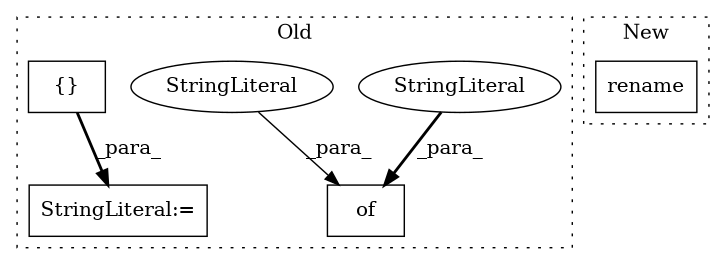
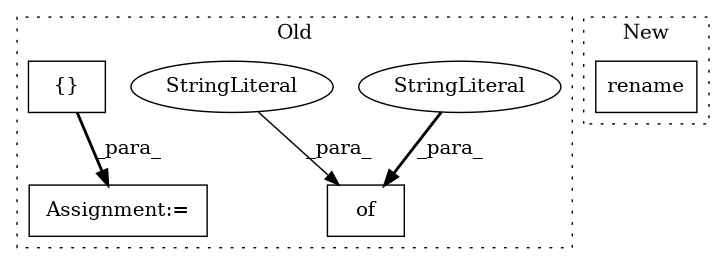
(118, 211) -> (118, 211)
